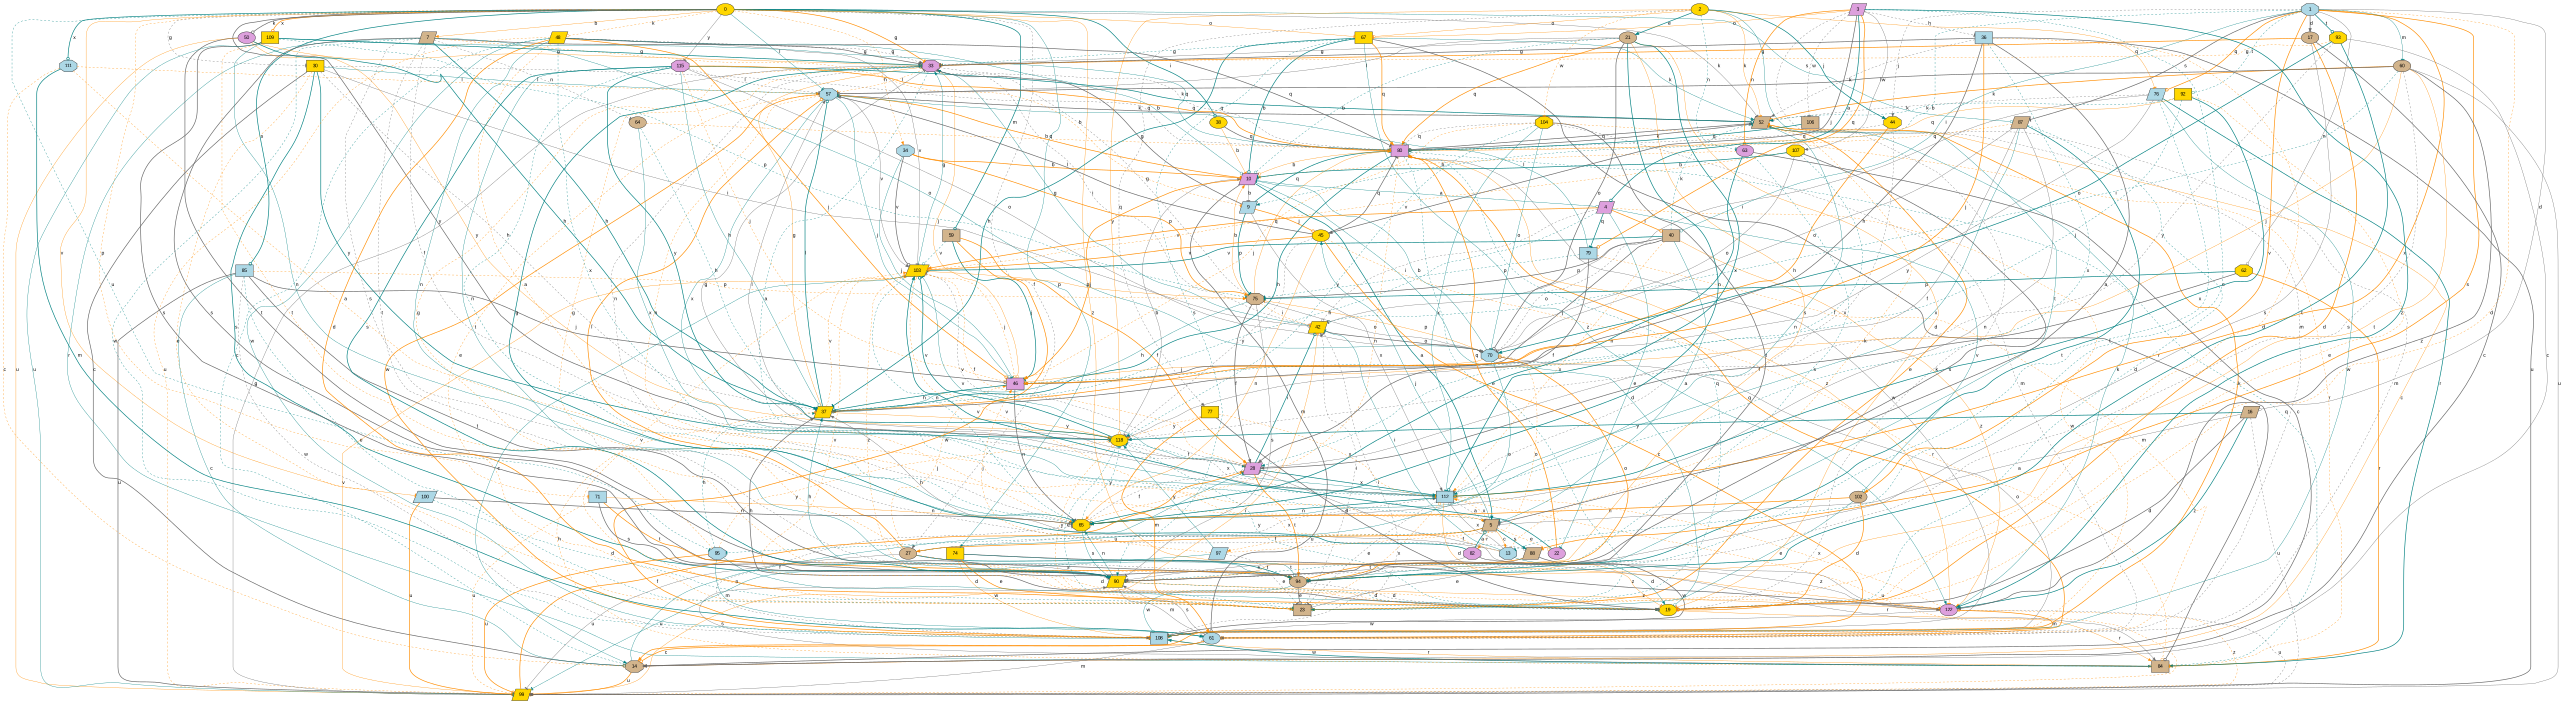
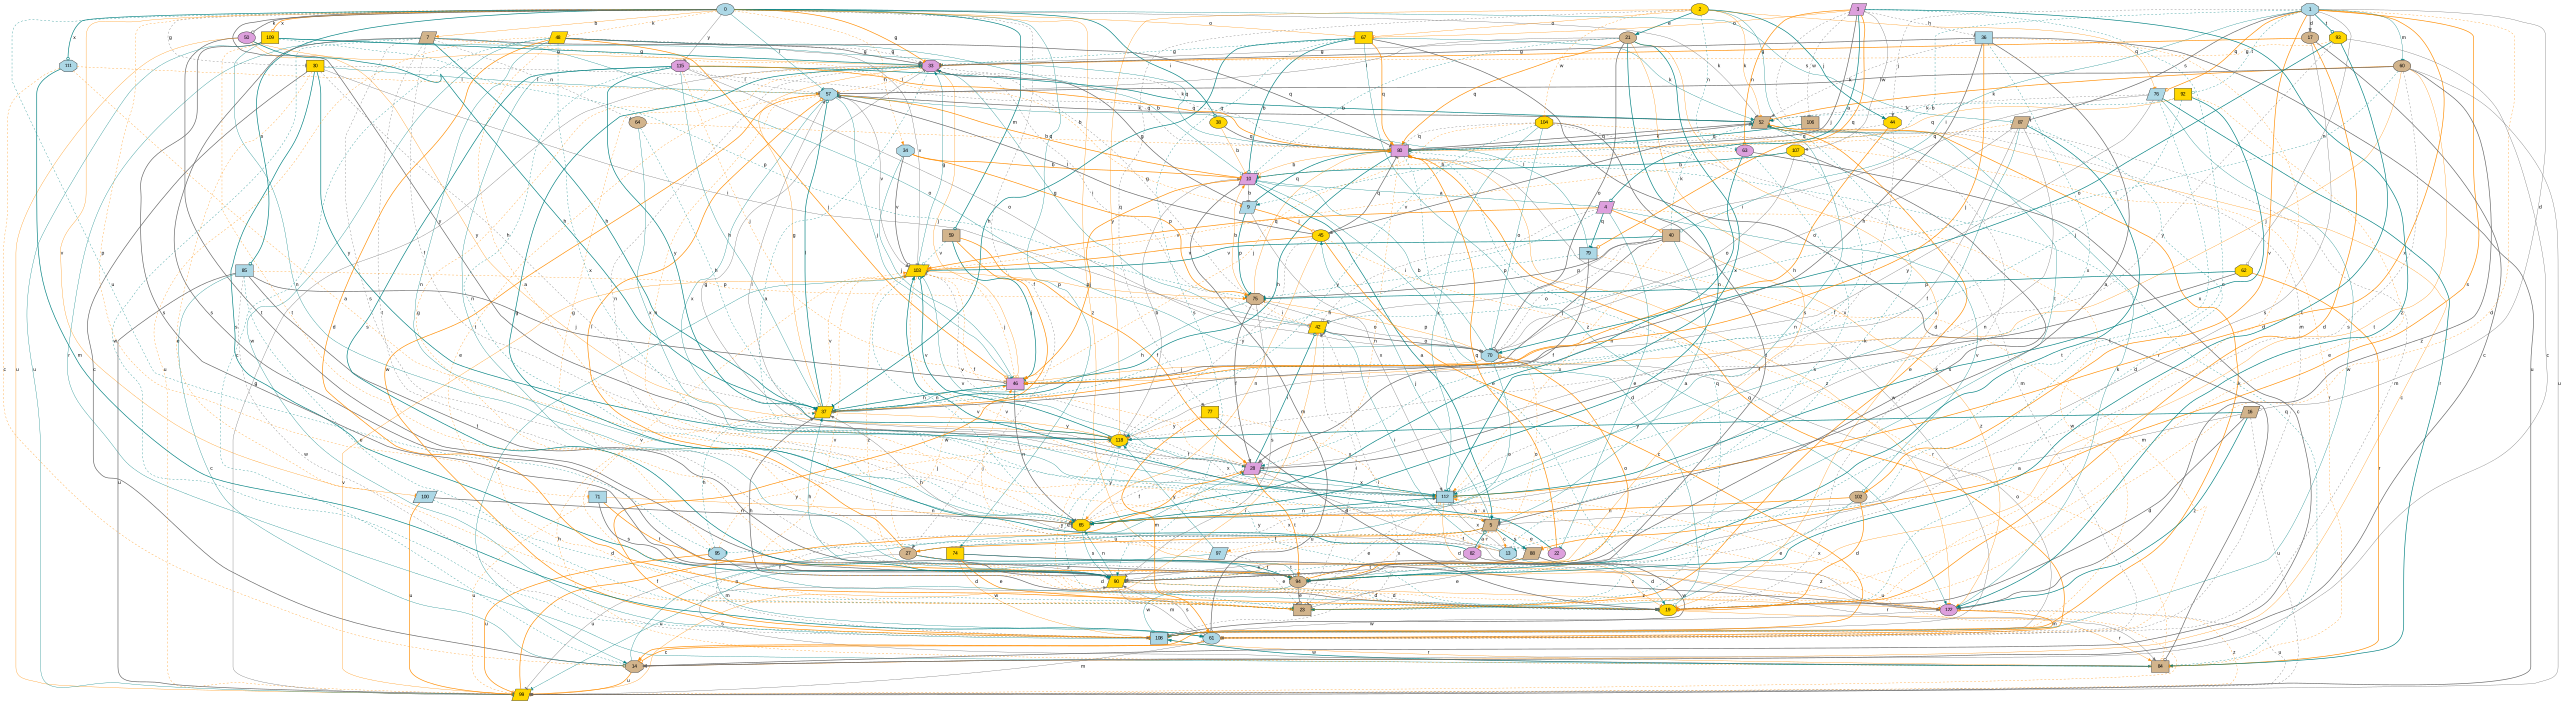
(725, 9) -> (725, 9)
(1812, 401) -> (1812, 401)
